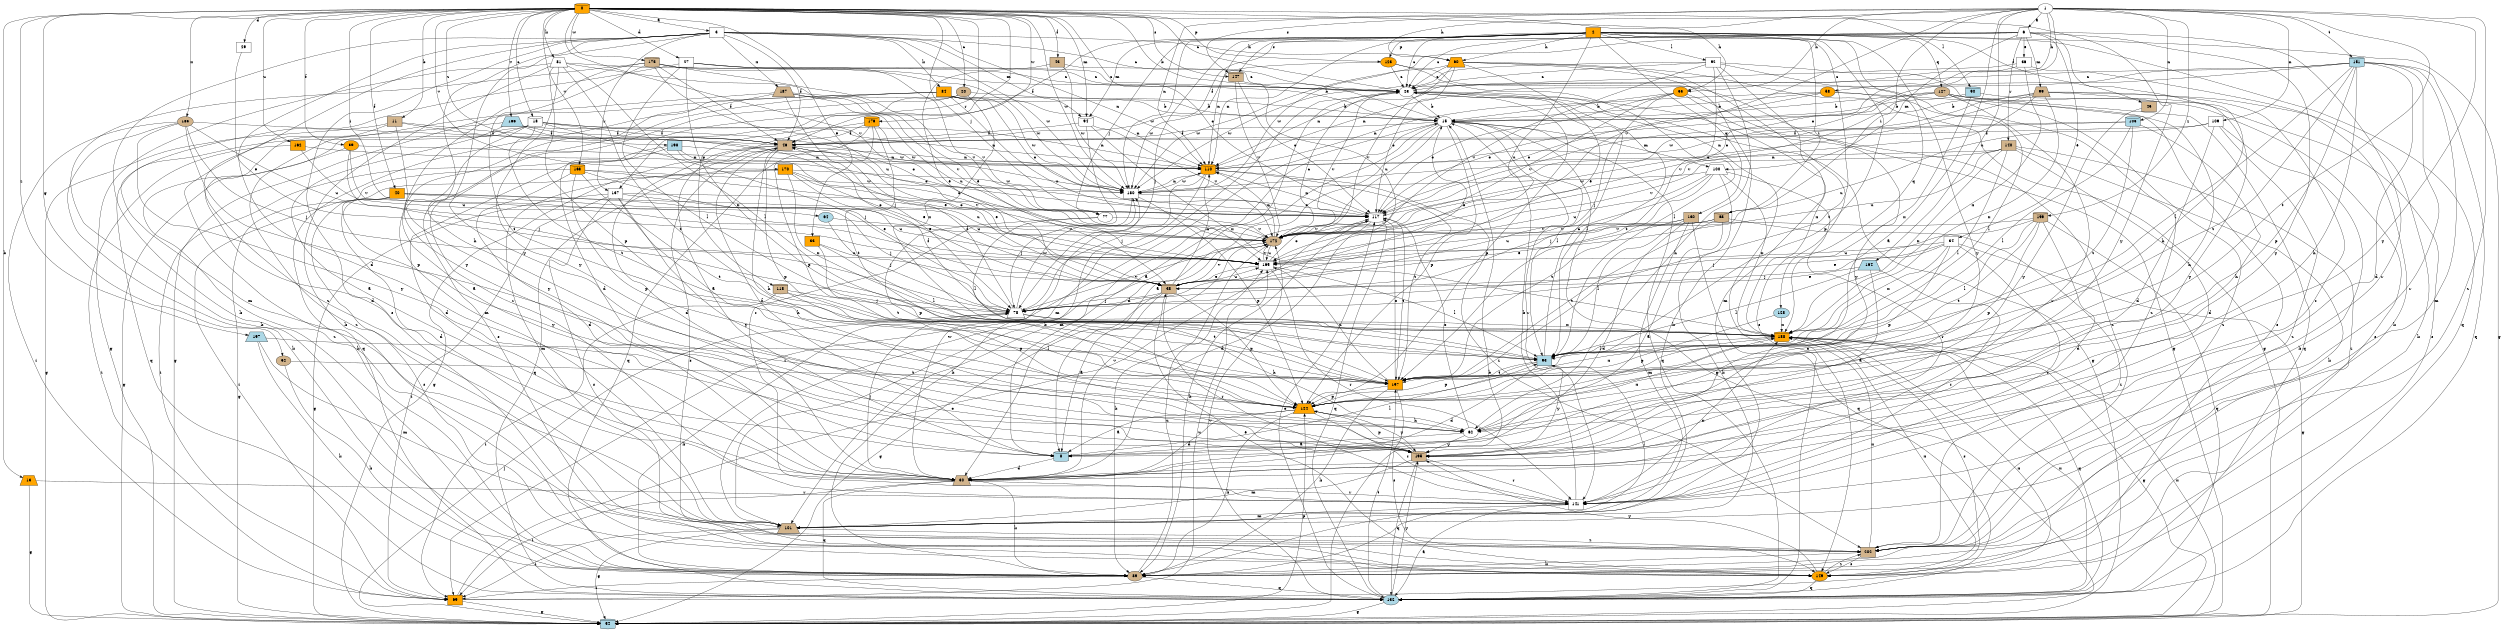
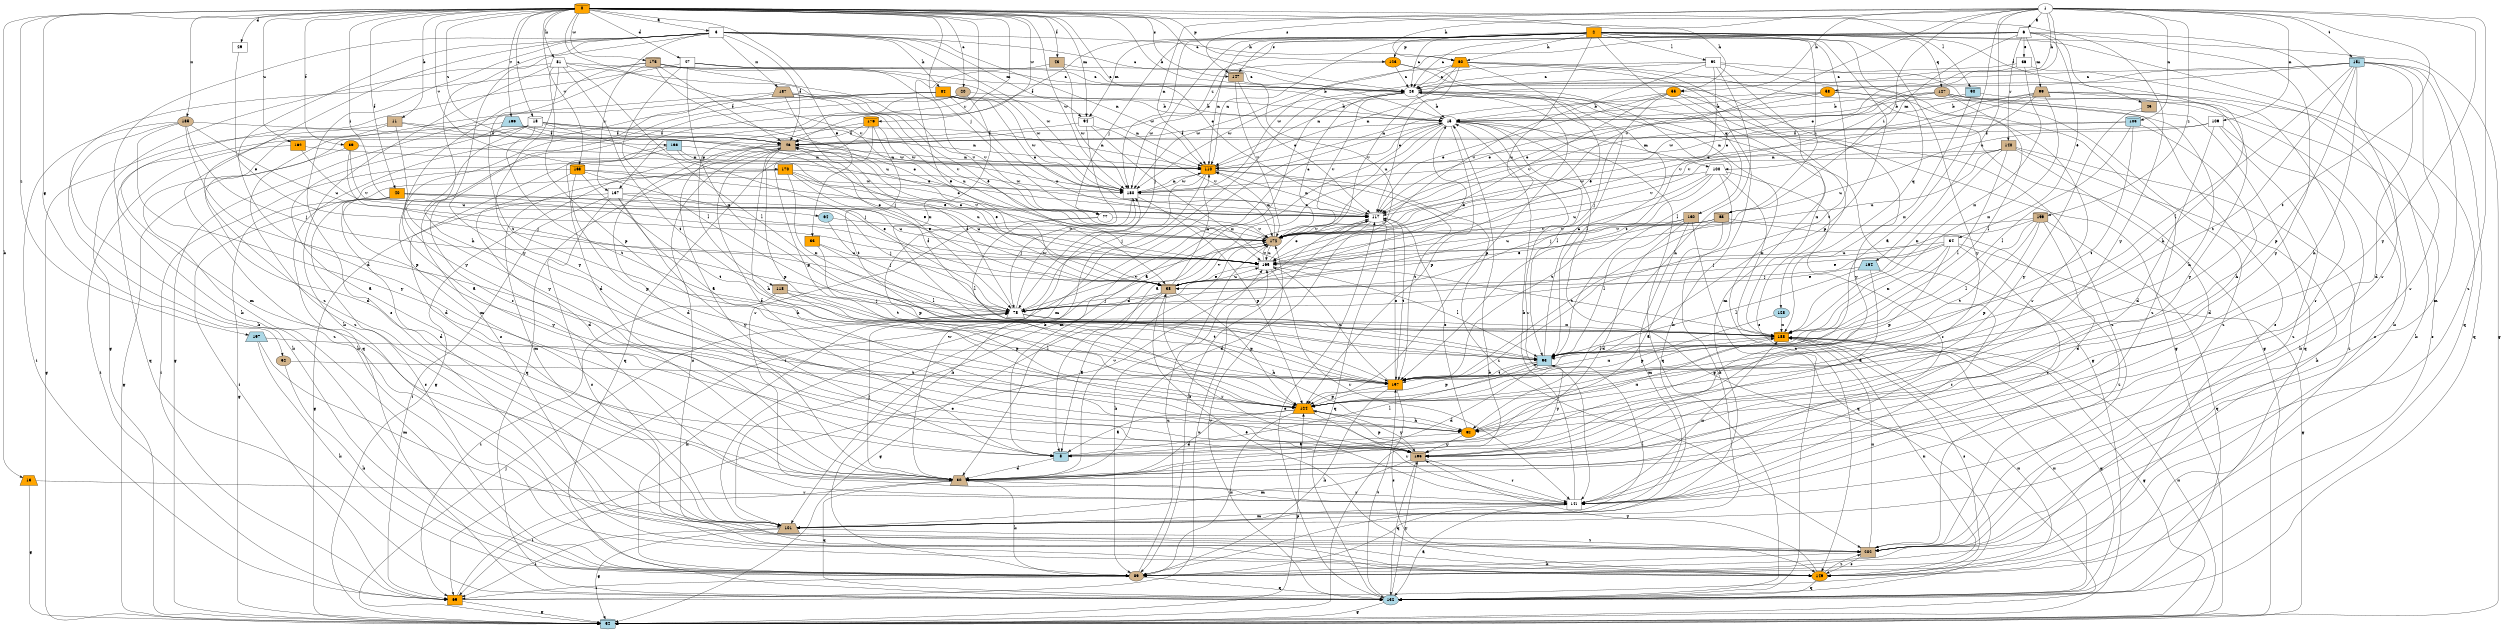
(1212, 92) -> (1212, 92)
(1471, 433) -> (1469, 433)
